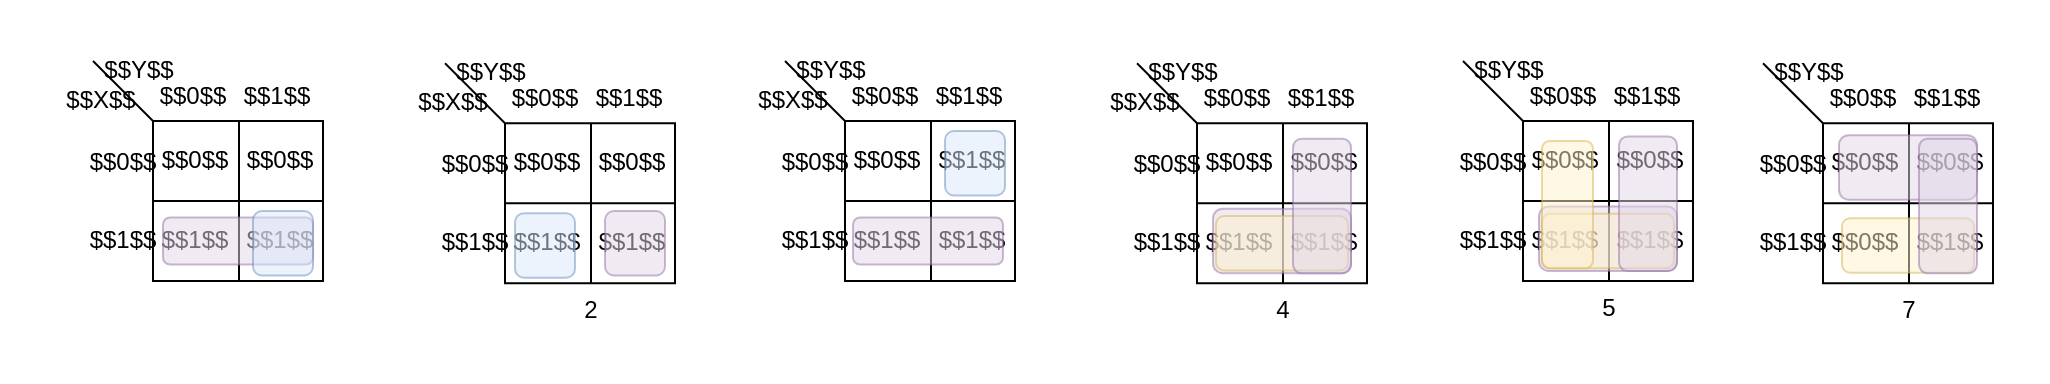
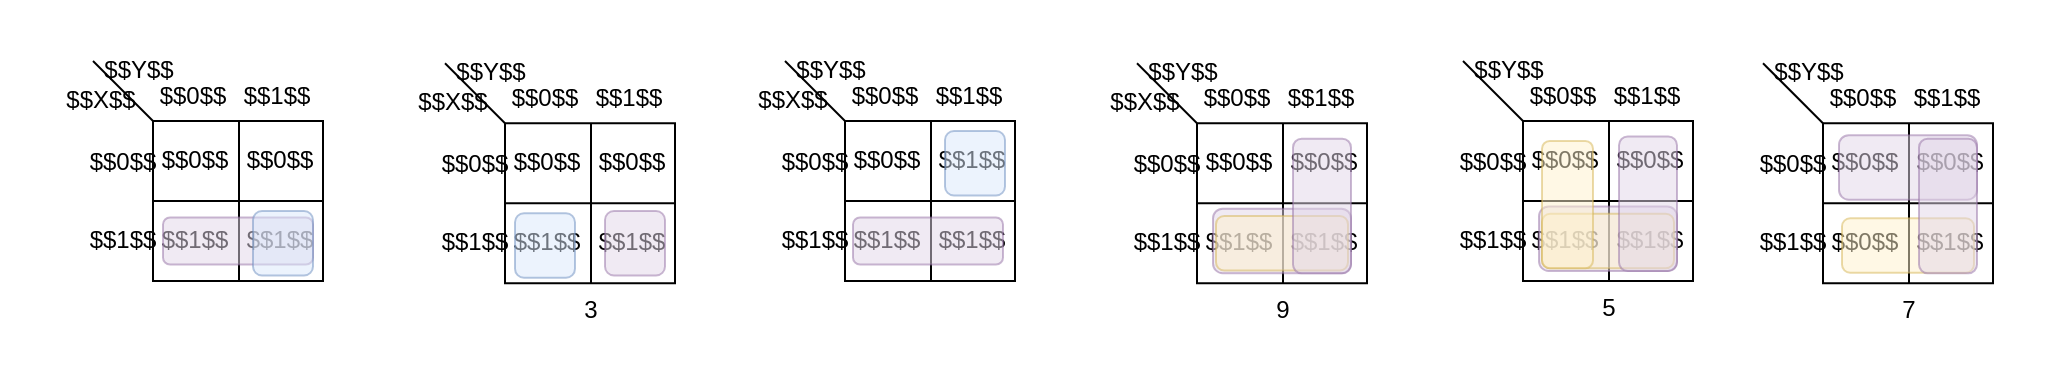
(592, 311) -> (592, 311)
(1284, 311) -> (1284, 311)
